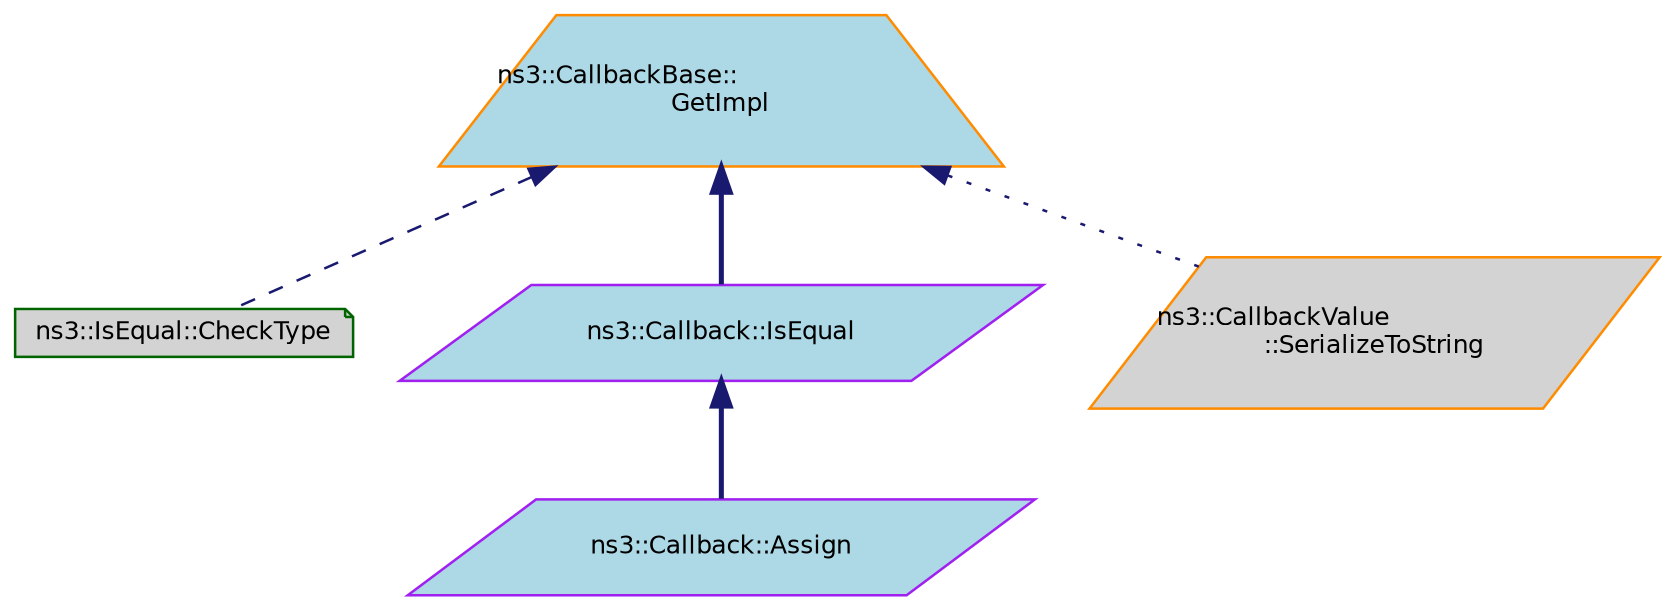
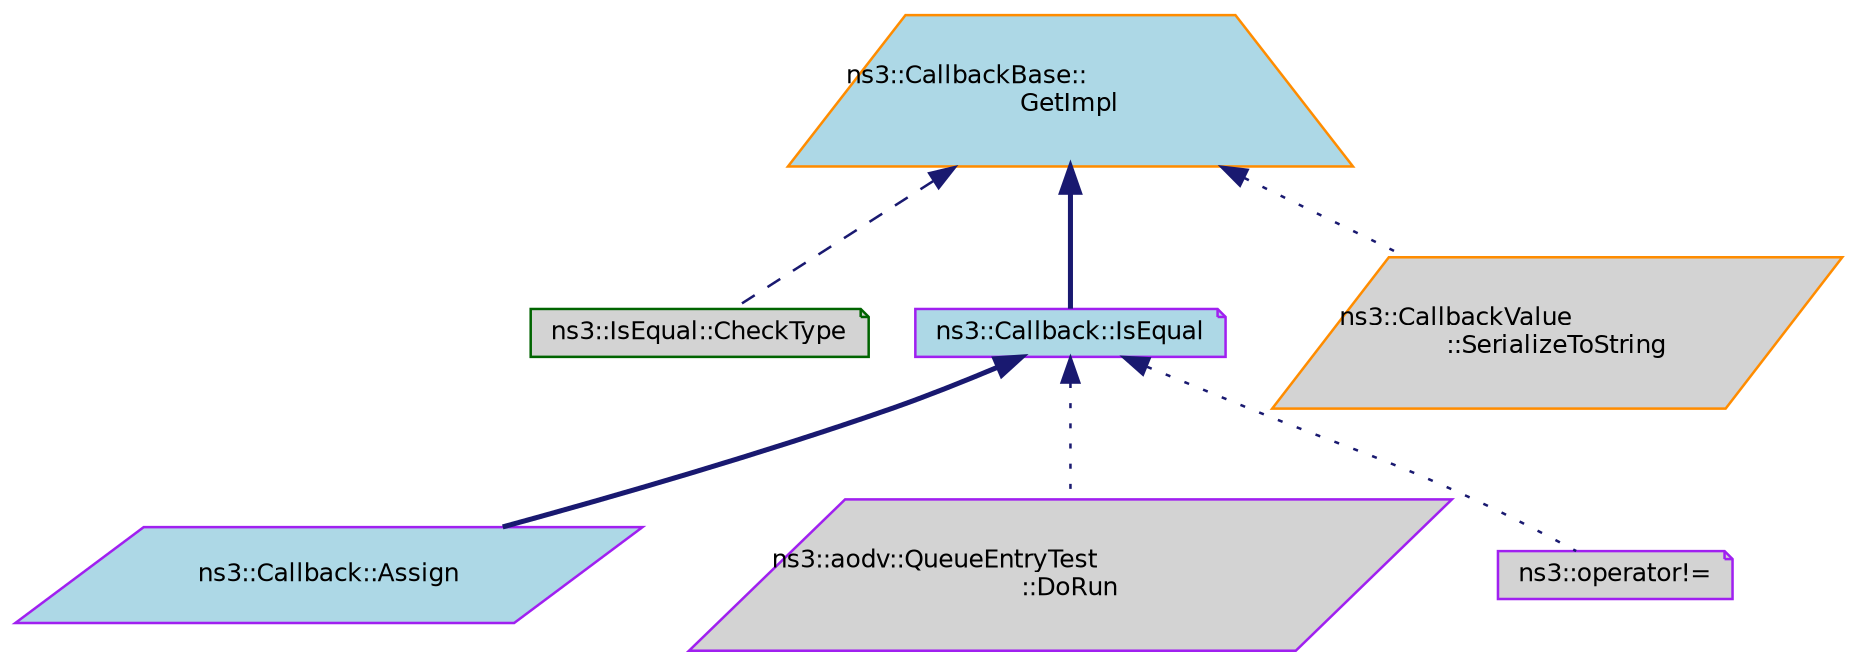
(721, 333) -> (1070, 333)
none -> (1070, 575)
none -> (1615, 575)
